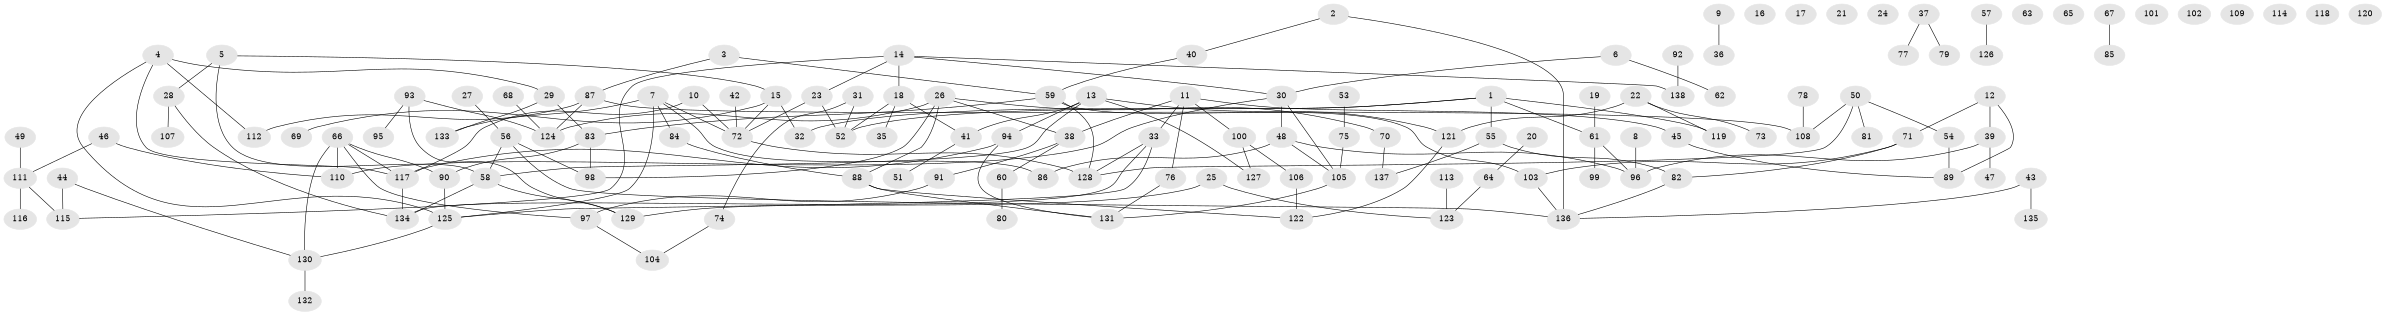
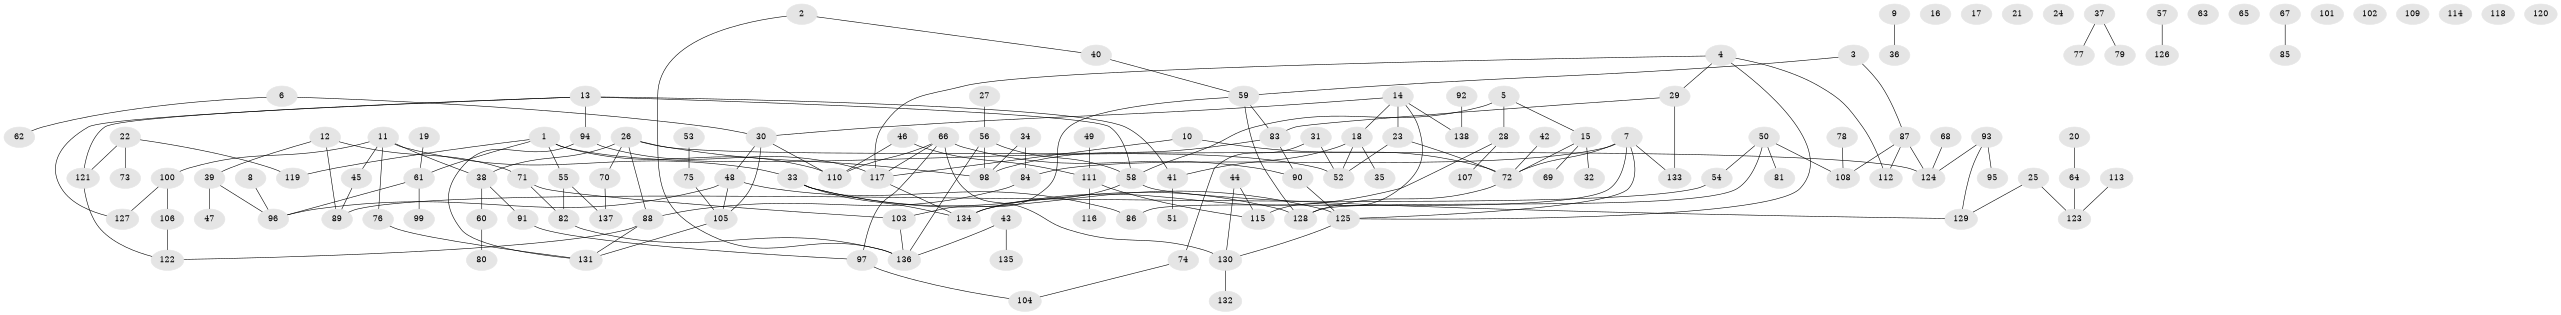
(1143, 108) -> (689, 158)
none -> (1026, 137)
